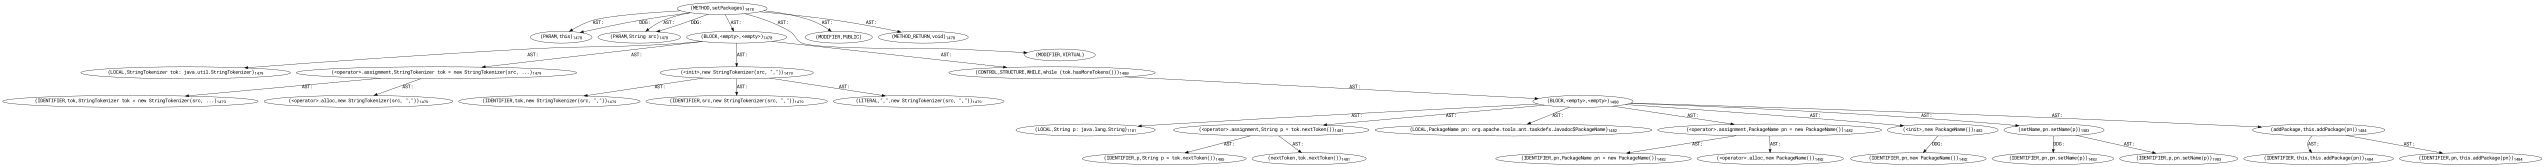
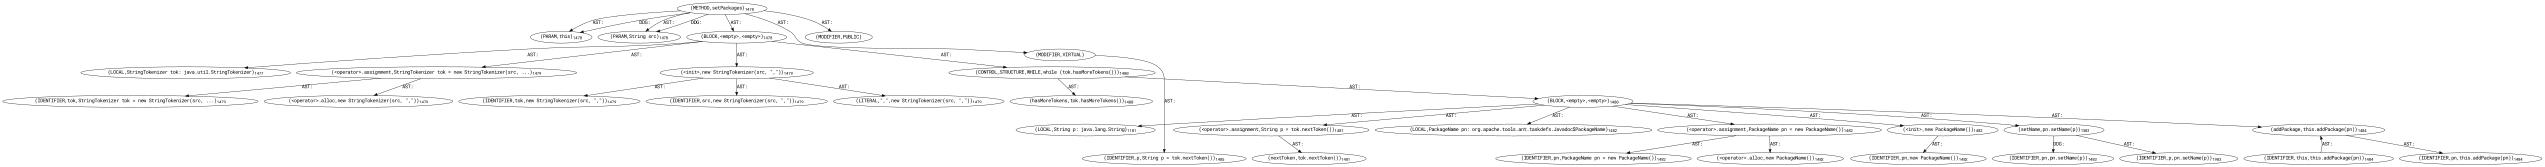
(923, 37) -> none
(259, 72) -> (259, 72)
none -> (1081, 101)
(2308, 143) -> (2322, 146)
(1219, 144) -> (1164, 75)
(1939, 144) -> (1939, 144)
